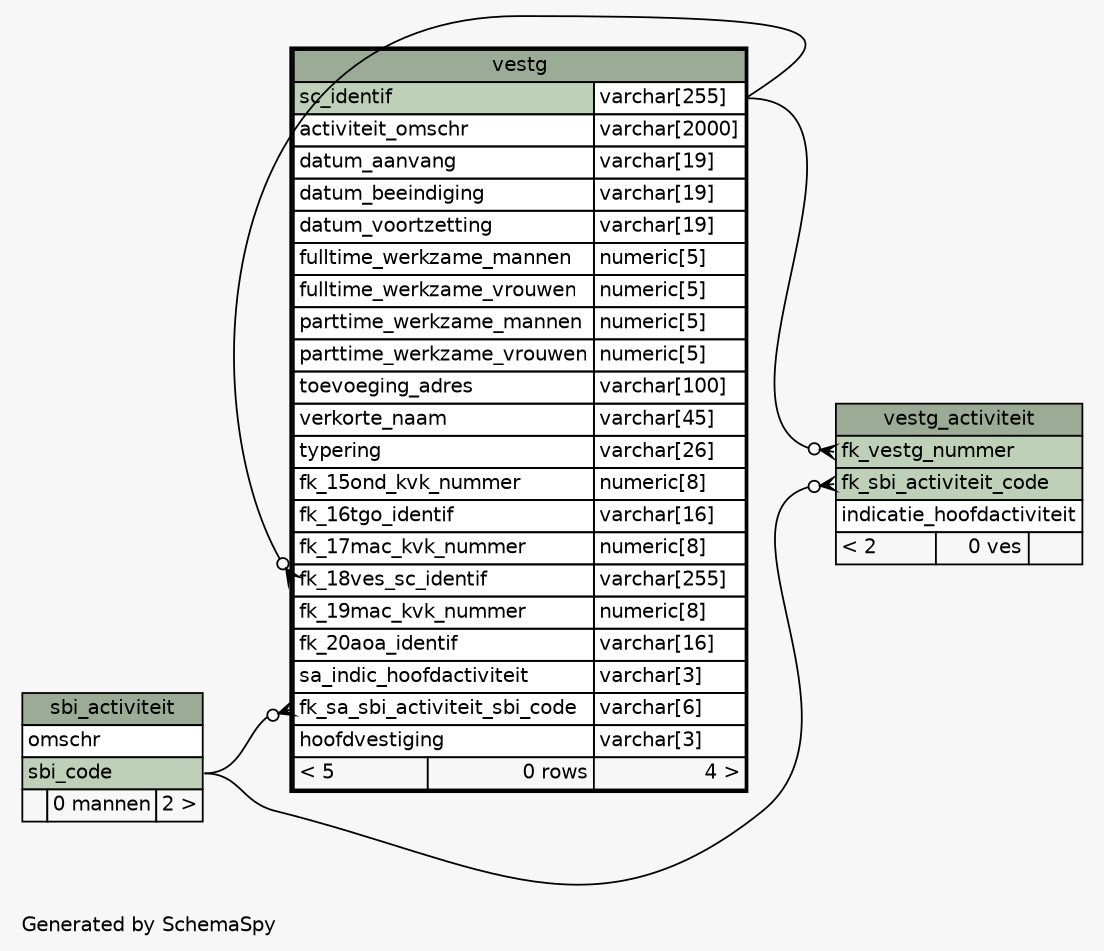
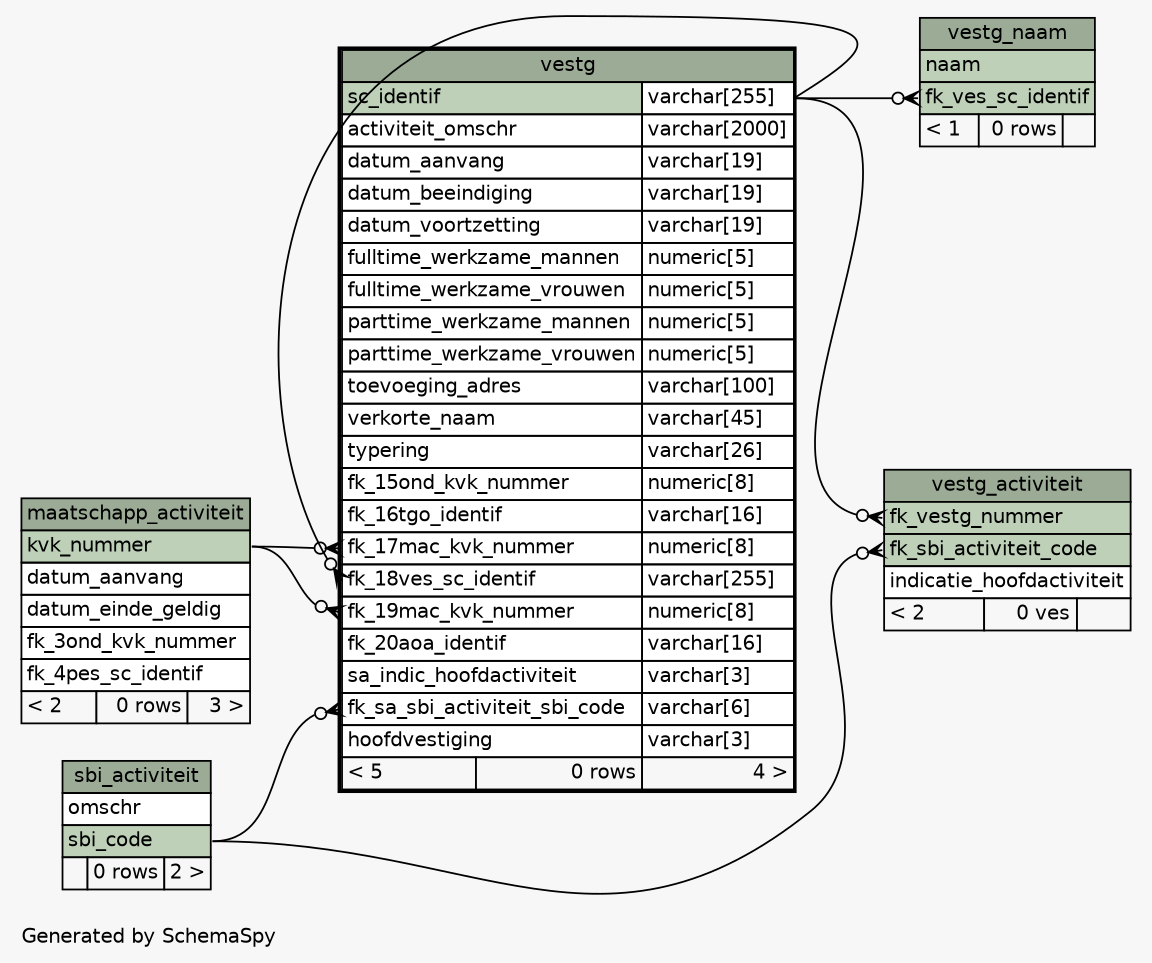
none -> (1007, 82)
none -> (136, 611)
(102, 805) -> (126, 873)
